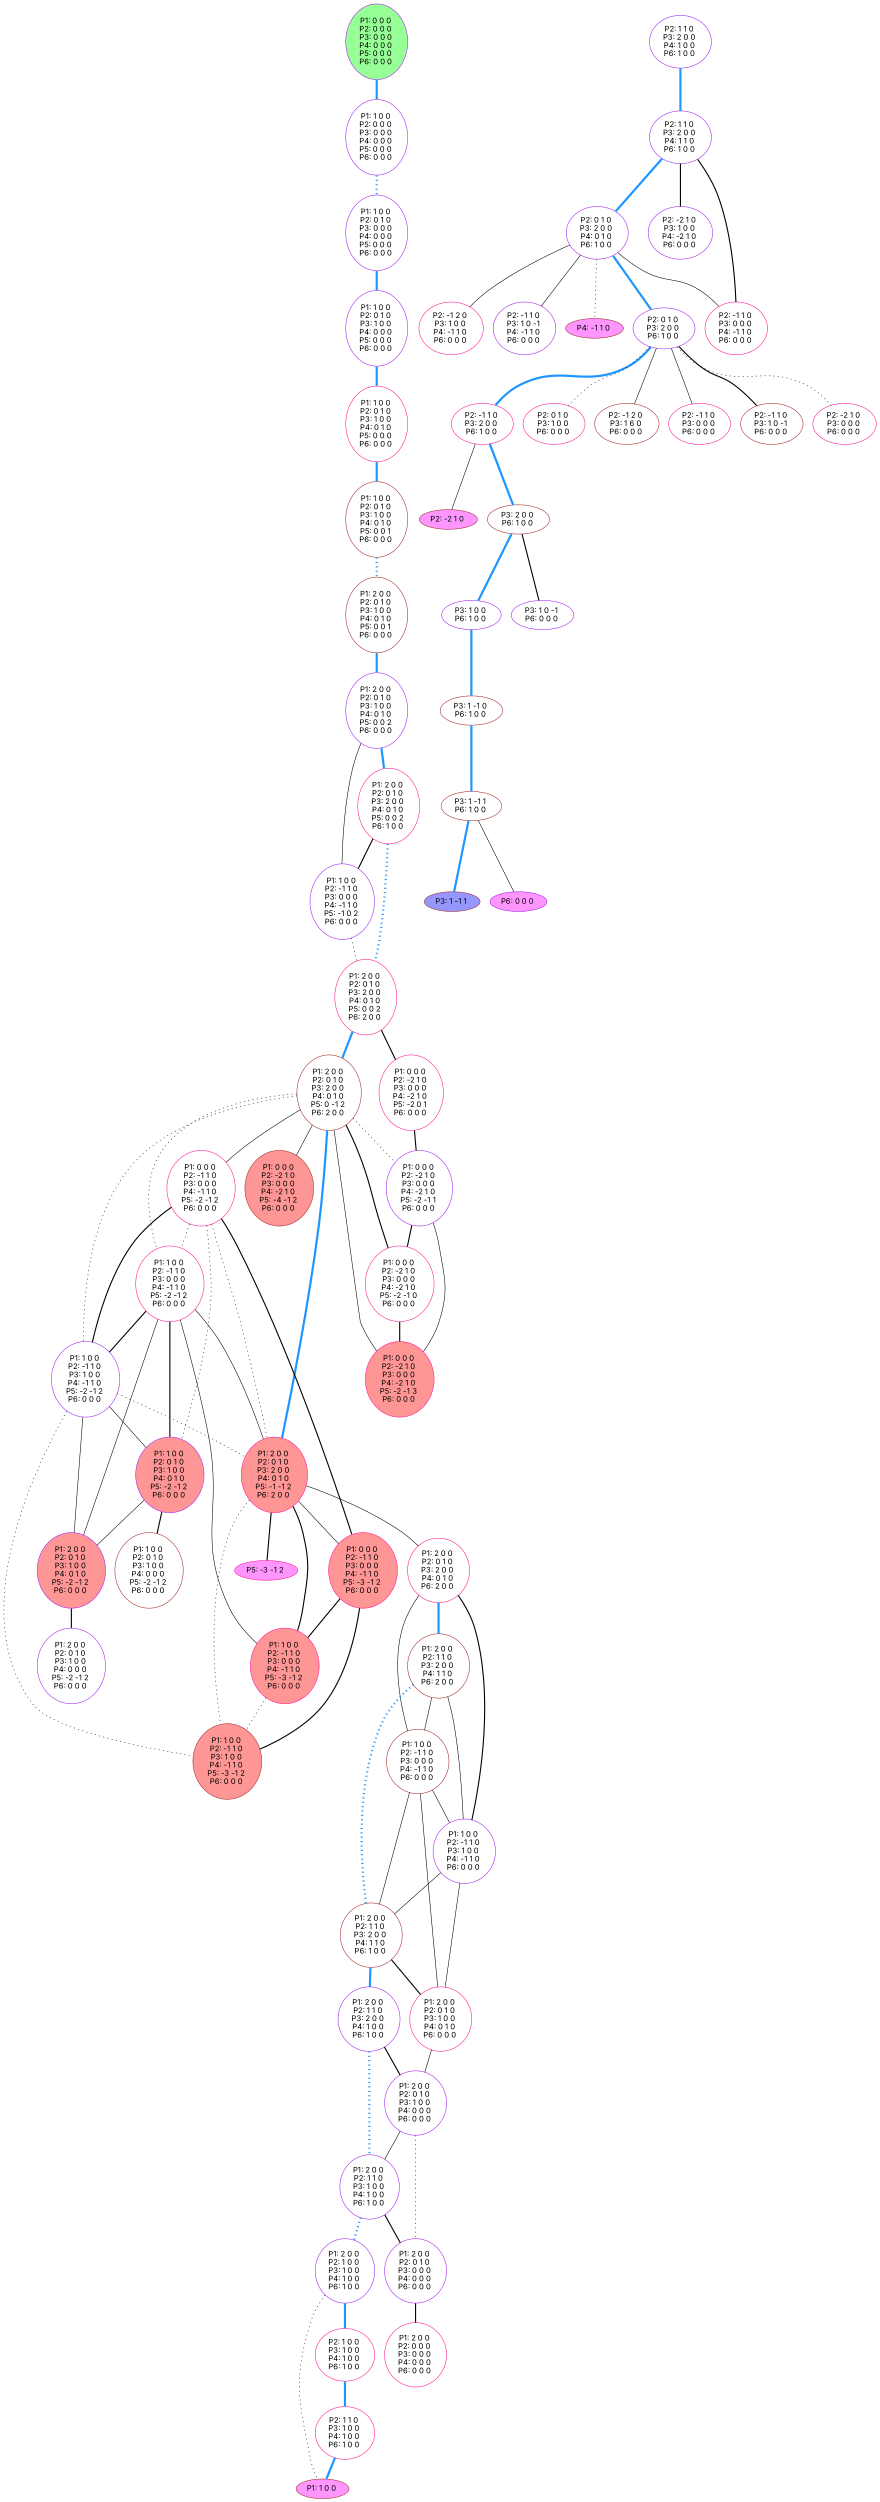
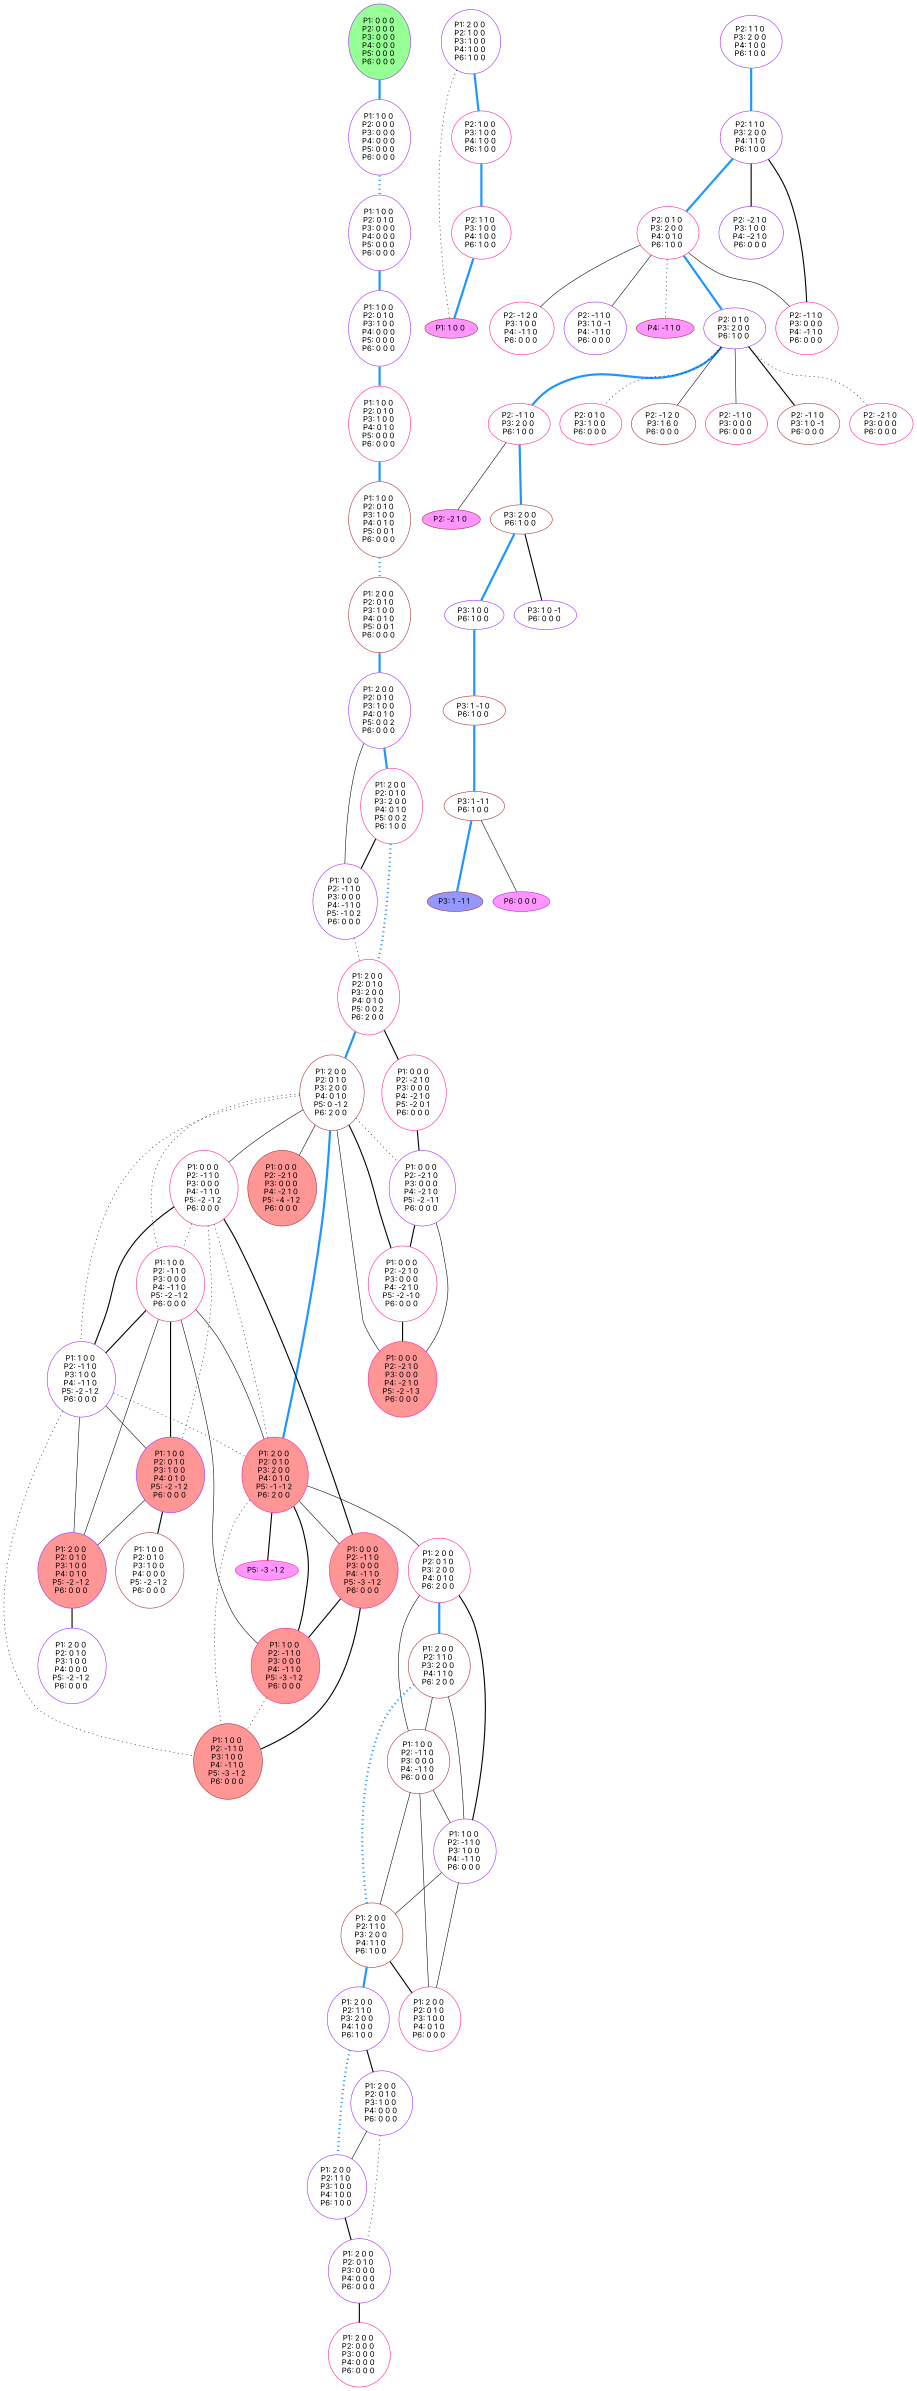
(597, 233) -> (668, 233)
(428, 2061) -> none
(357, 2229) -> none
